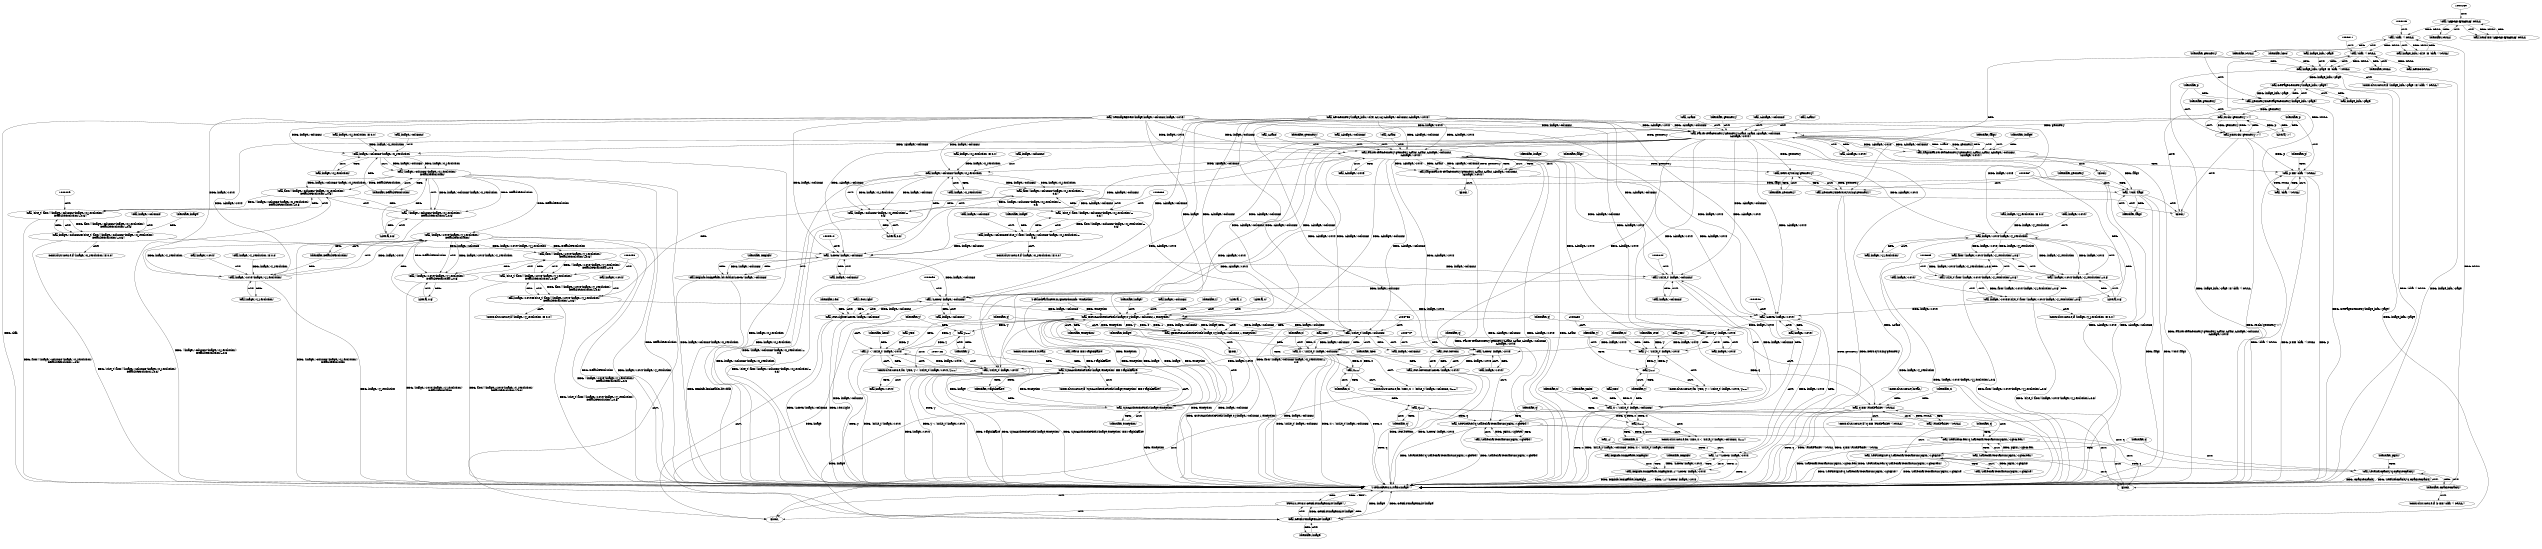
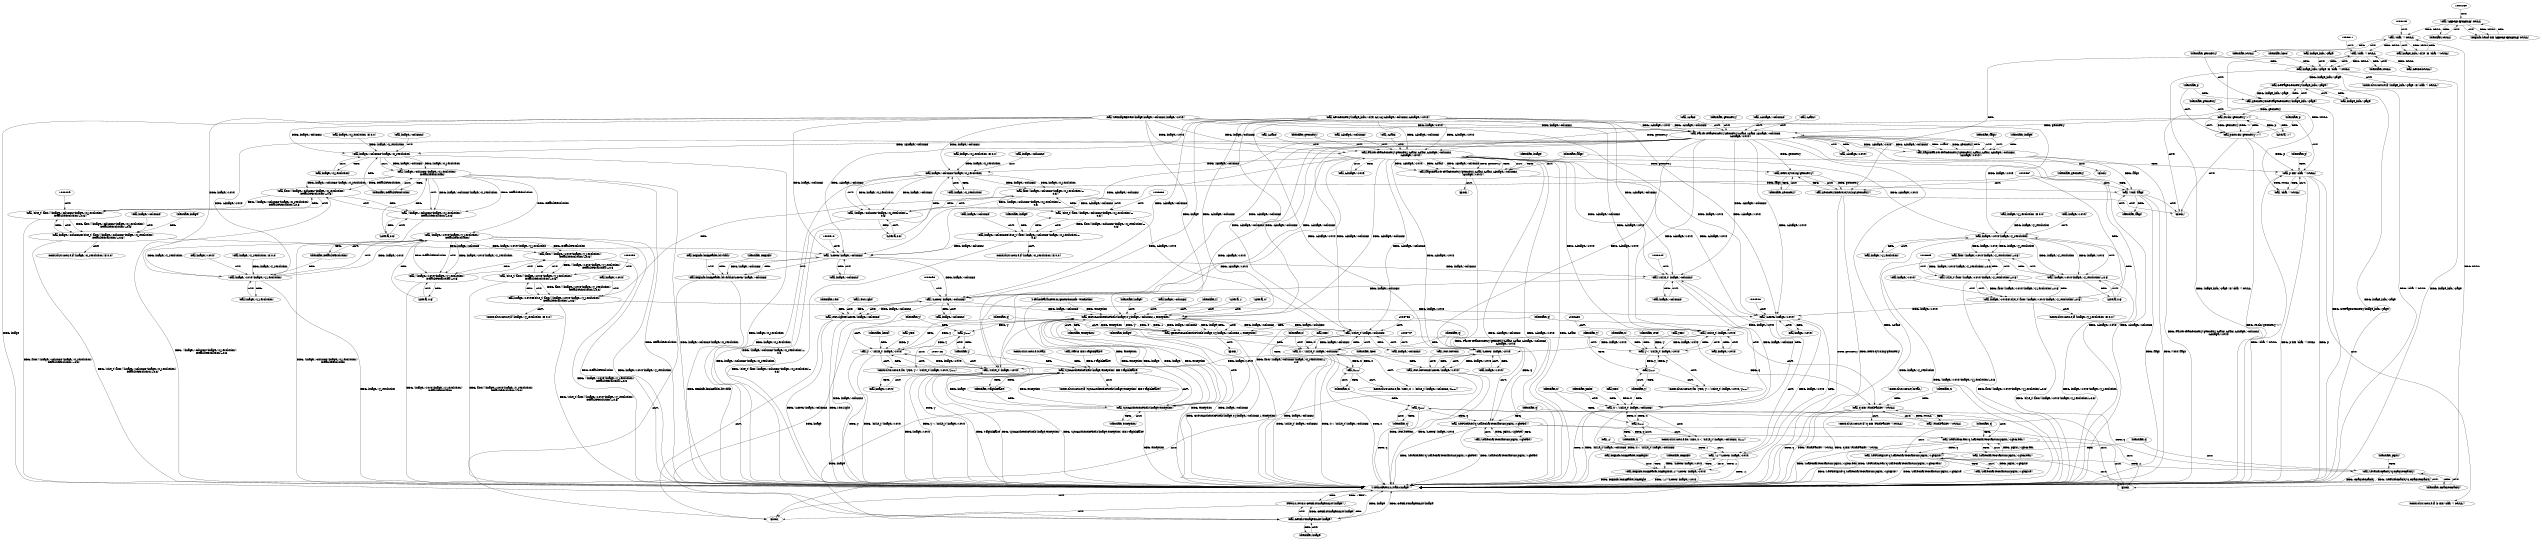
(2500, 38) -> (2500, 38)
none -> (708, 256)
(11, 333) -> (11, 333)
(1731, 411) -> (1450, 344)
(2120, 440) -> (2120, 440)
none -> (1944, 448)
(2136, 464) -> (2136, 464)
none -> (2075, 465)
(2440, 495) -> (2362, 363)
(2172, 515) -> (2328, 476)
